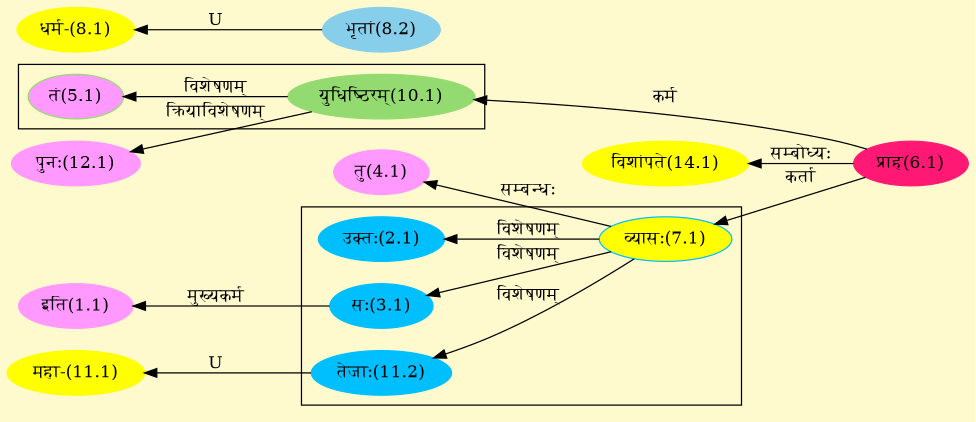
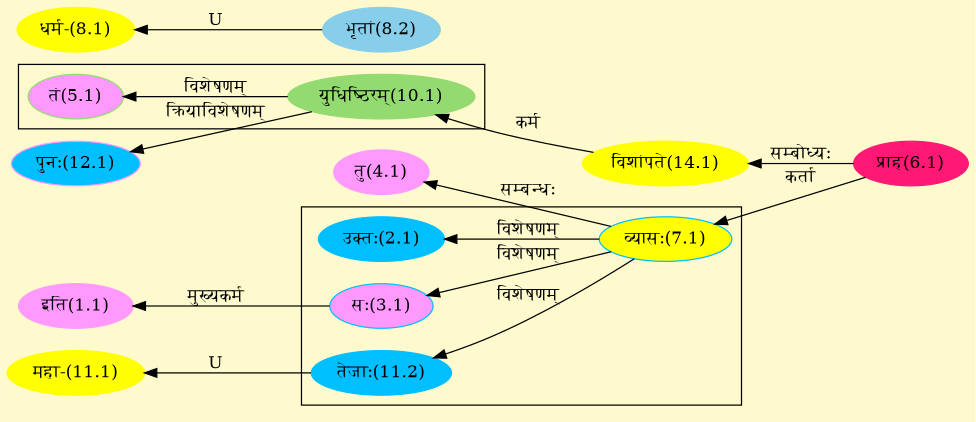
(678, 116) -> (520, 138)
(76, 164) -> (76, 164)
(381, 306) -> (381, 306)
